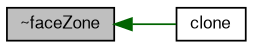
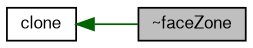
(154, 24) -> (116, 24)
